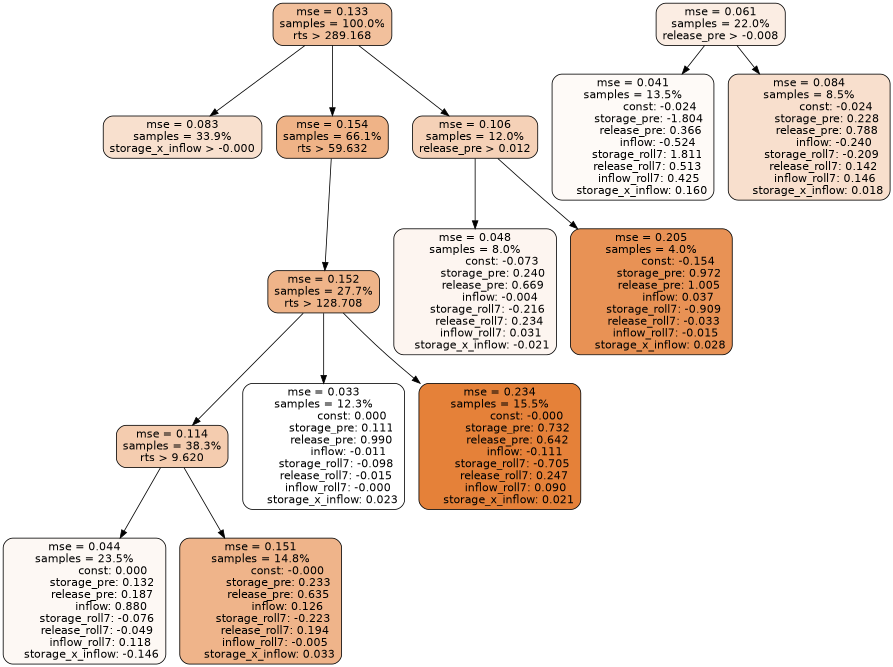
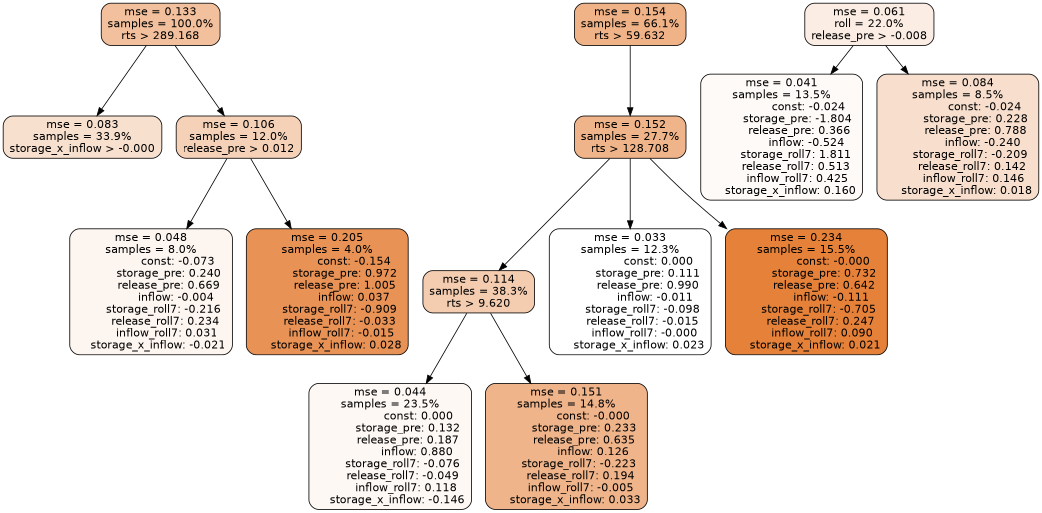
(721, 24) -> (869, 24)
(332, 76) -> none
